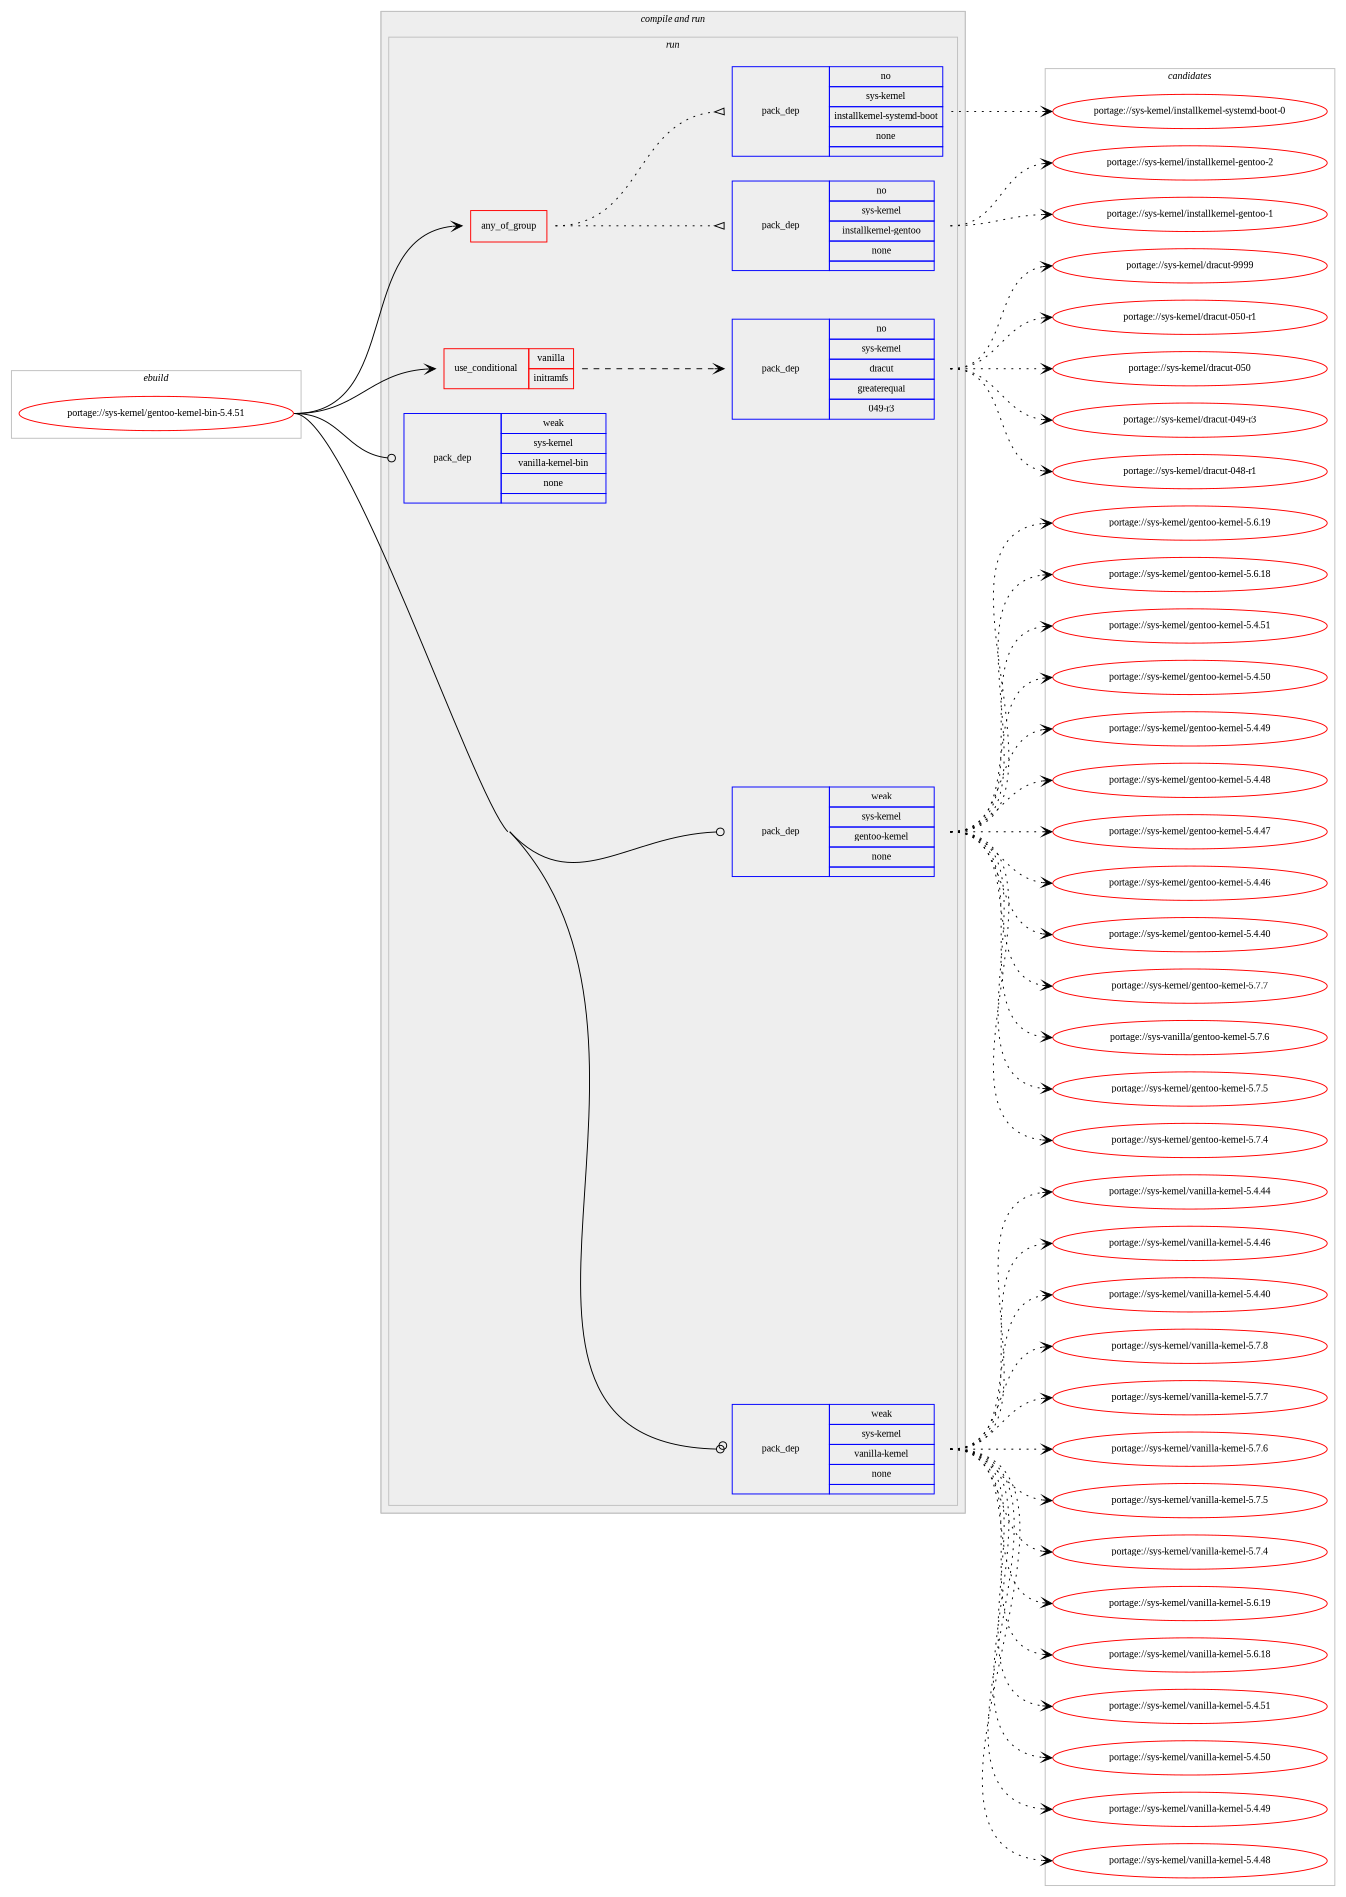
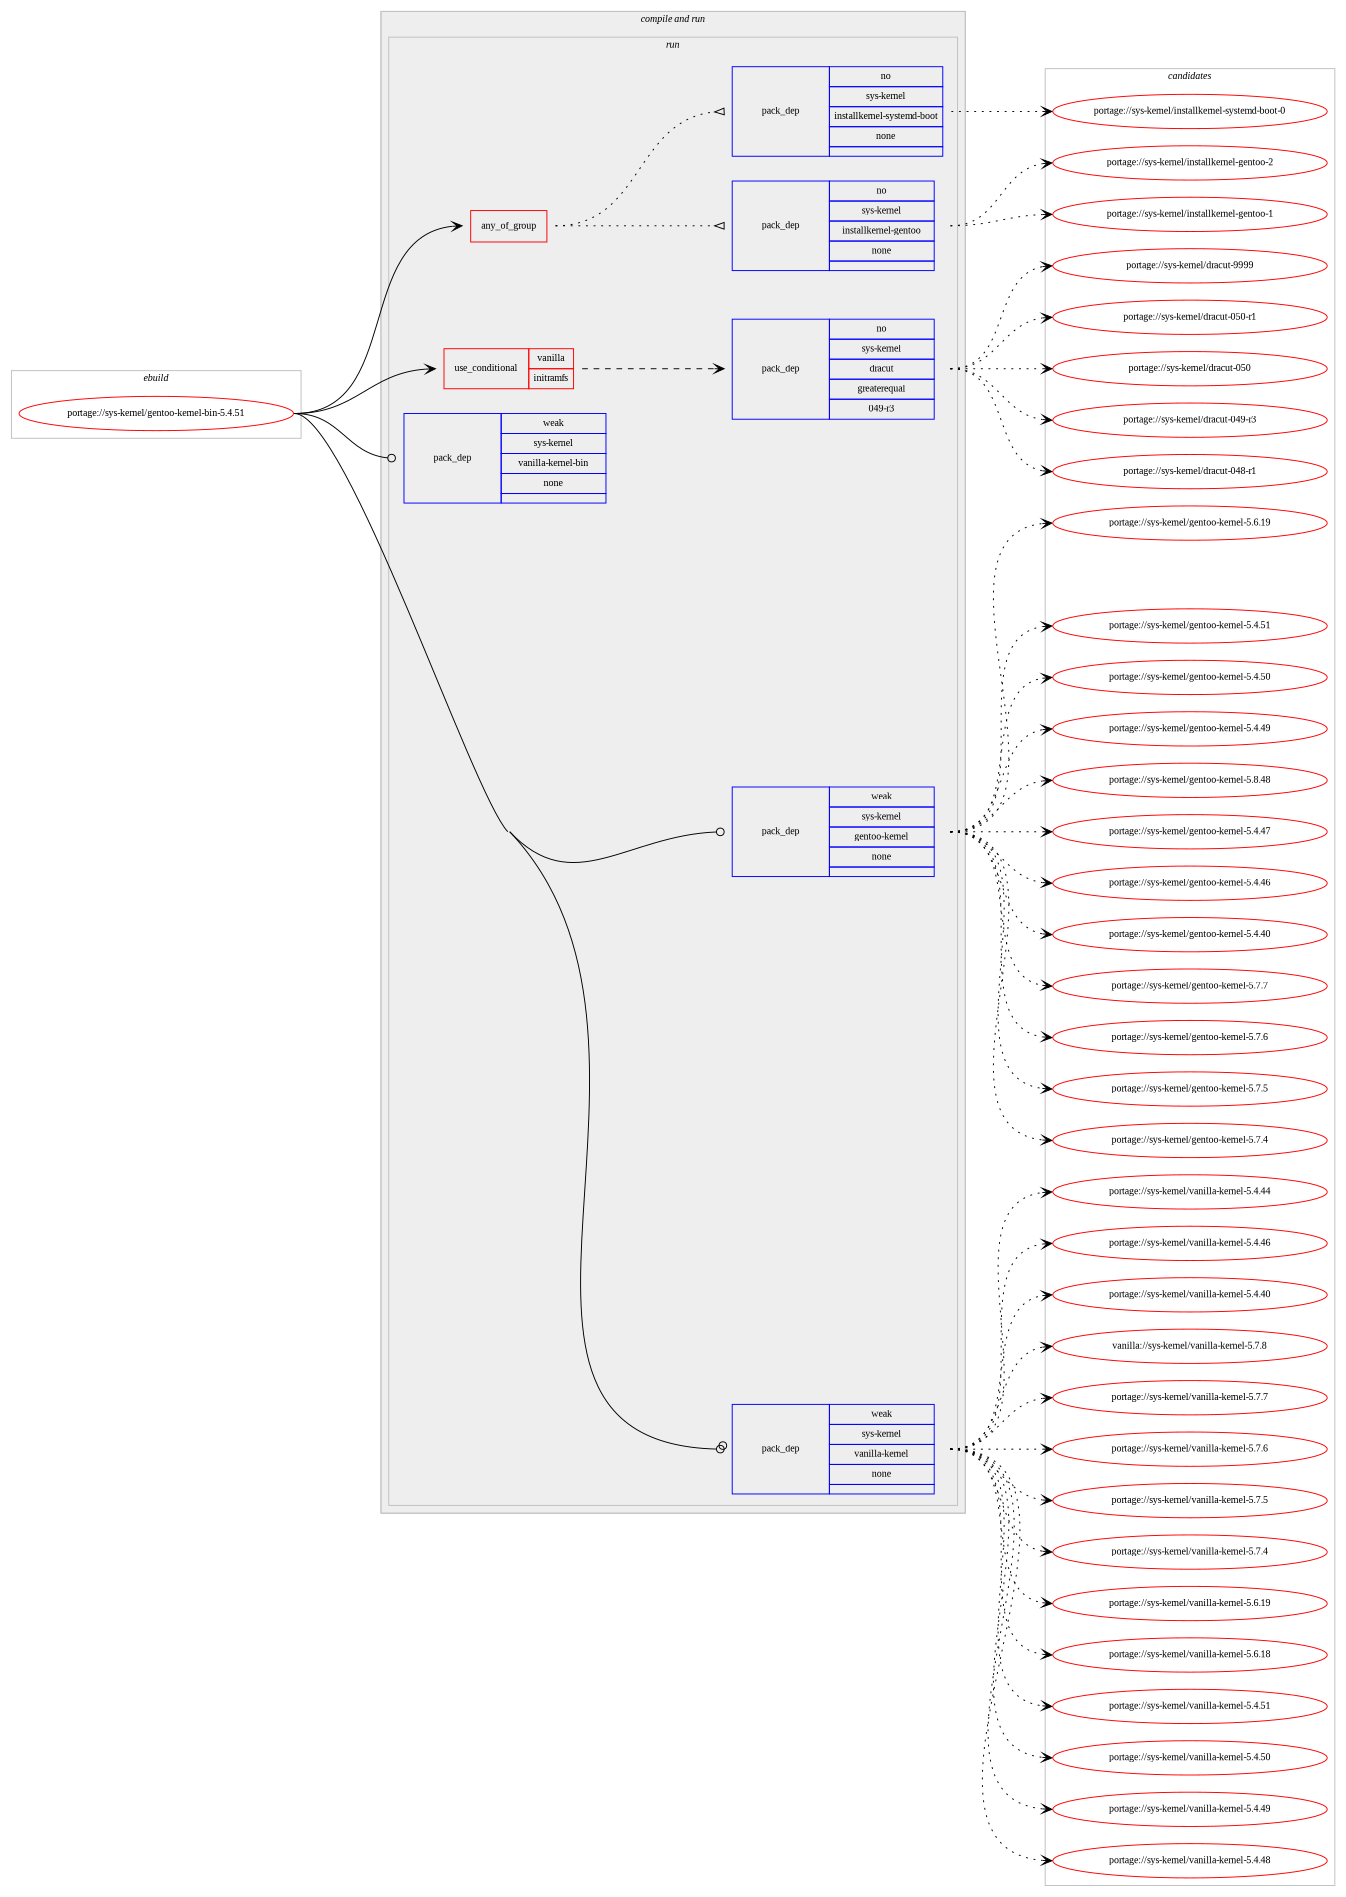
(1190, 575) -> none
(1190, 780) -> (1190, 780)
(1190, 1038) -> (1190, 1038)
(1190, 1346) -> (1190, 1346)
